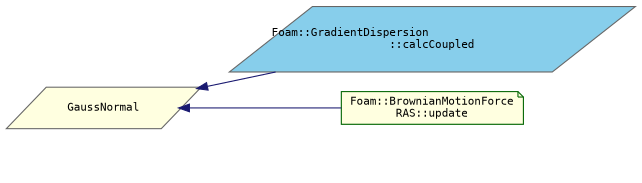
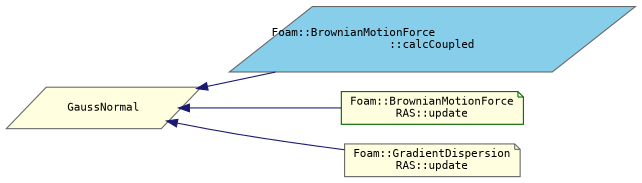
(432, 39) -> (432, 39)
none -> (432, 160)
